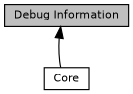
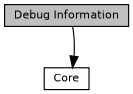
(59, 53) -> (74, 41)
